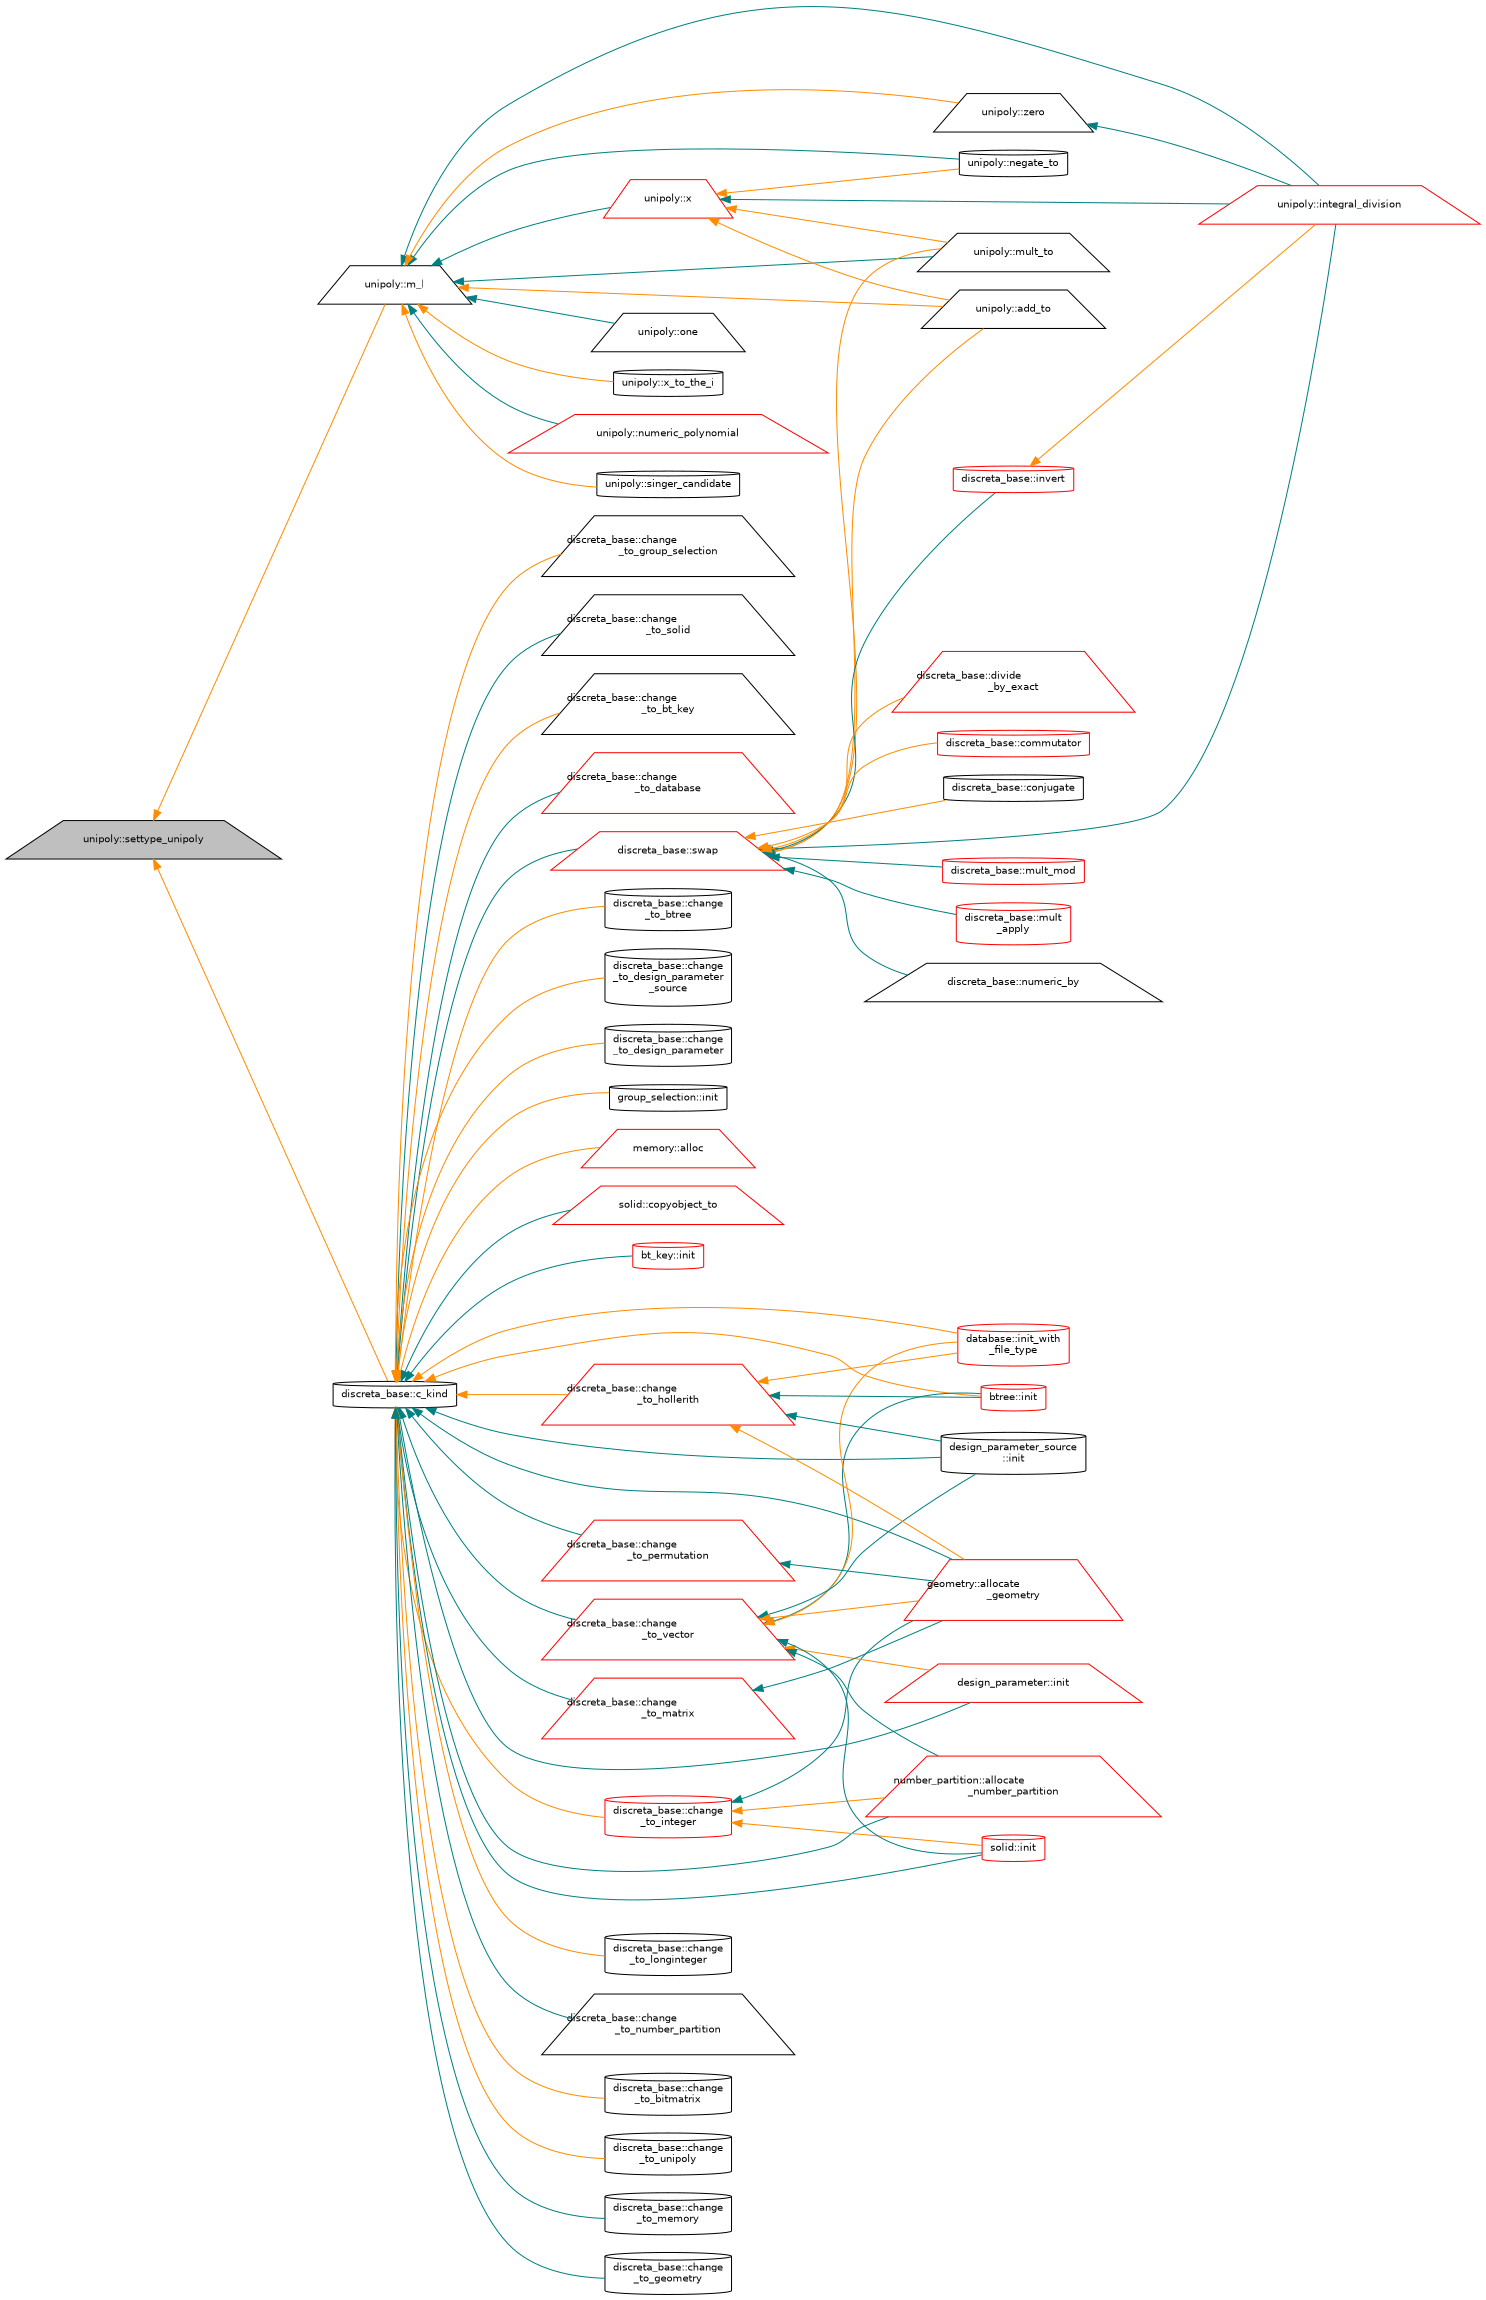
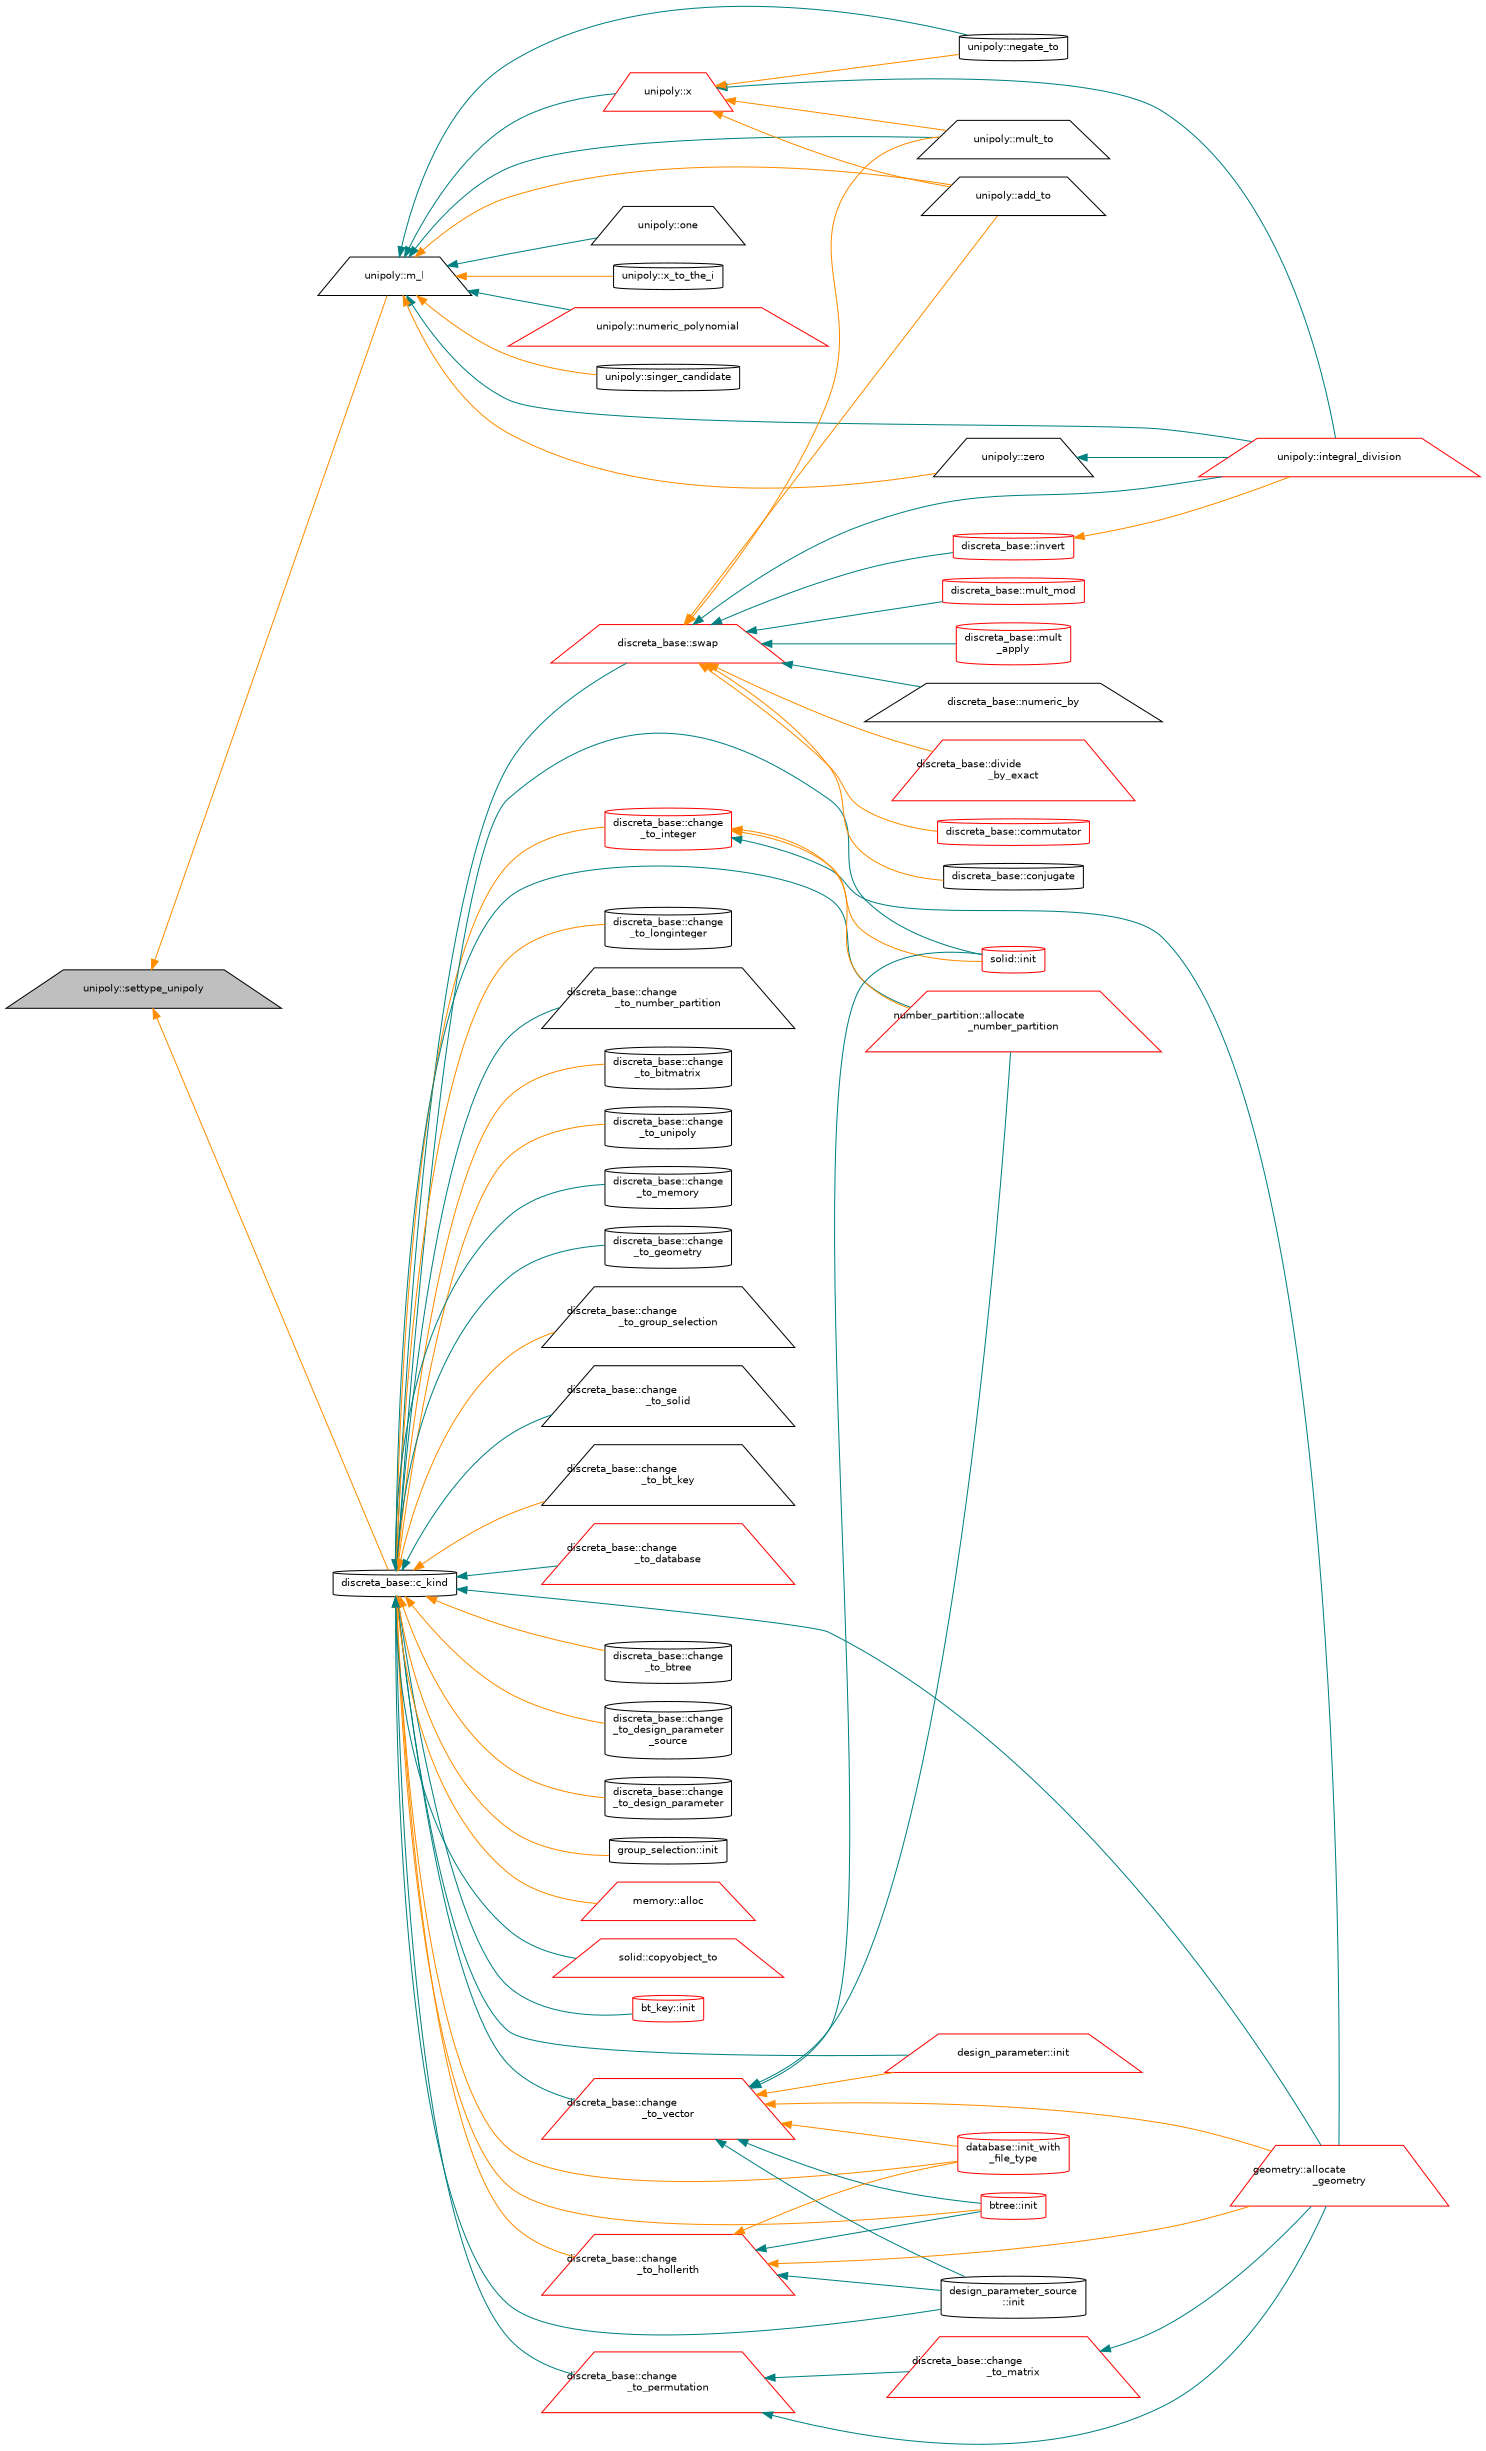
(448, 1587) -> (842, 2375)
